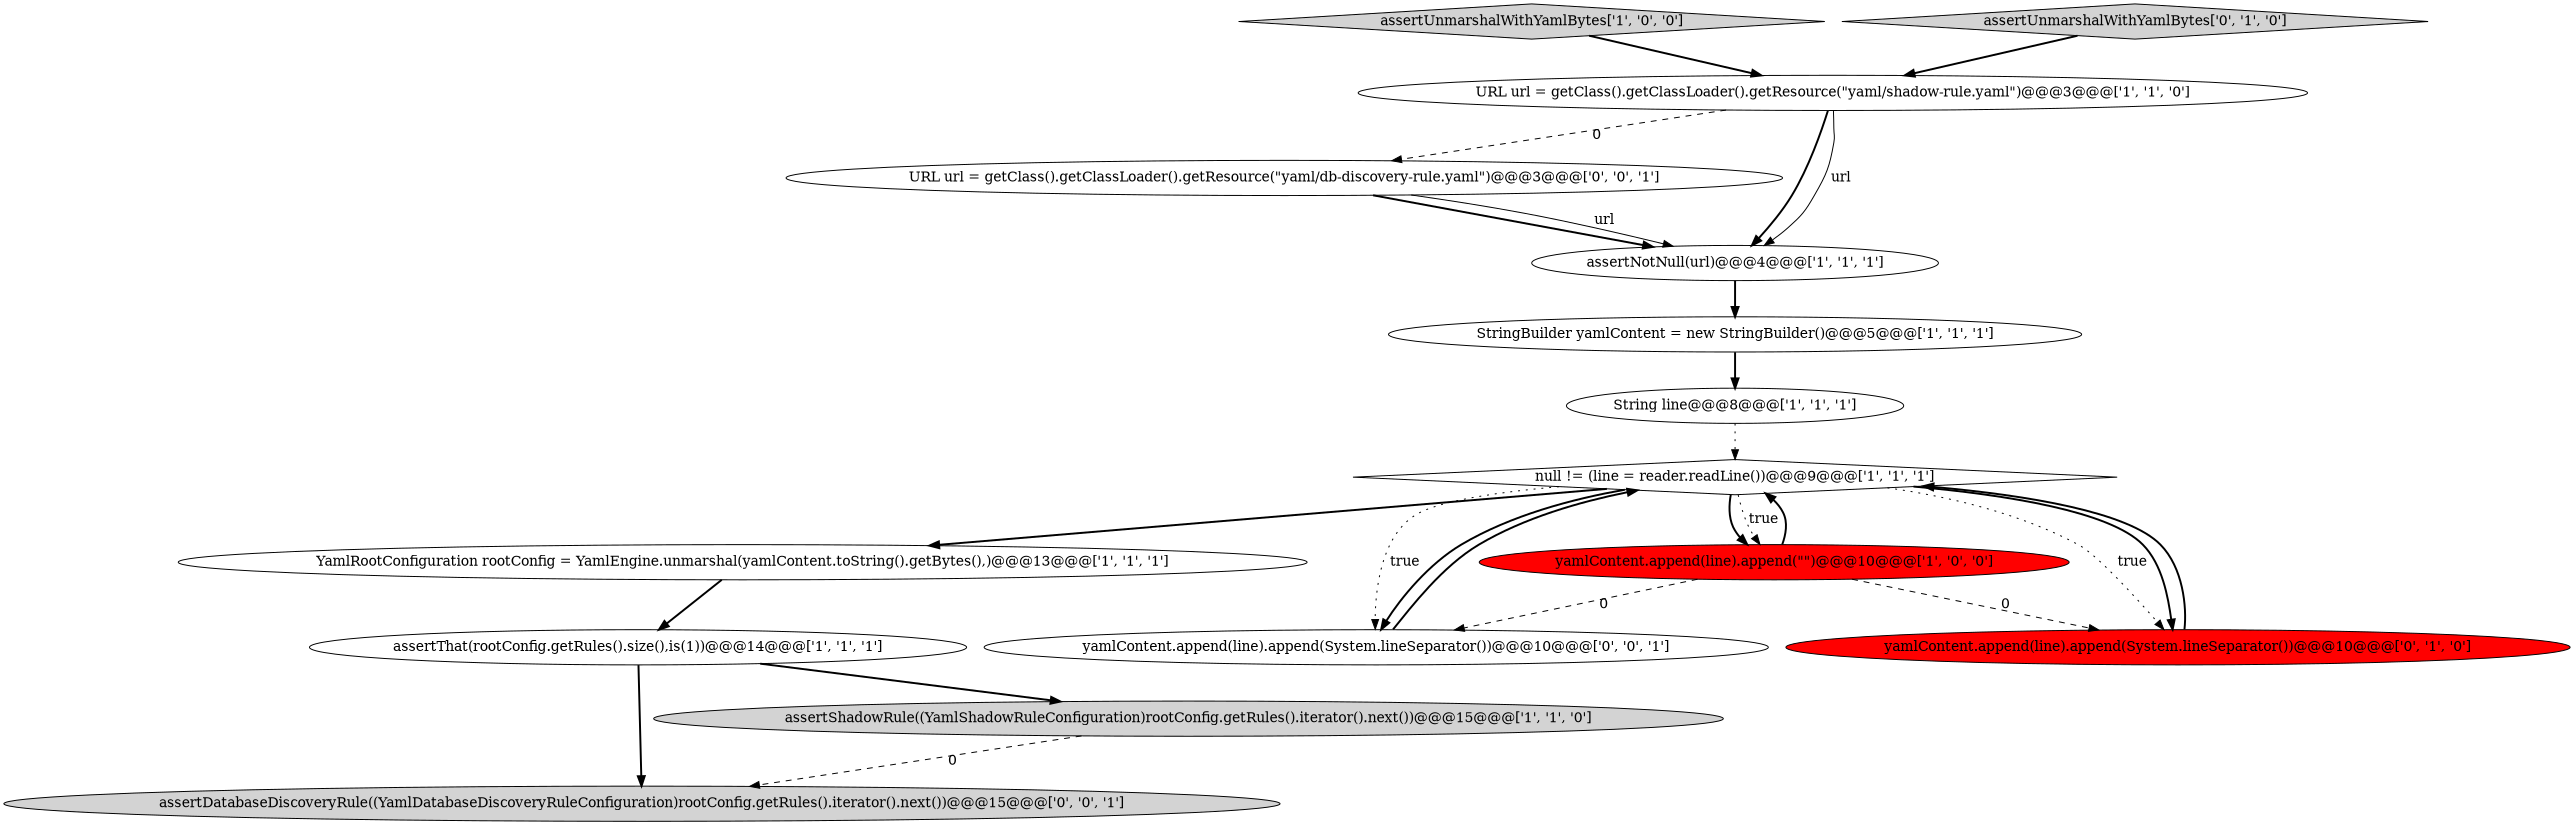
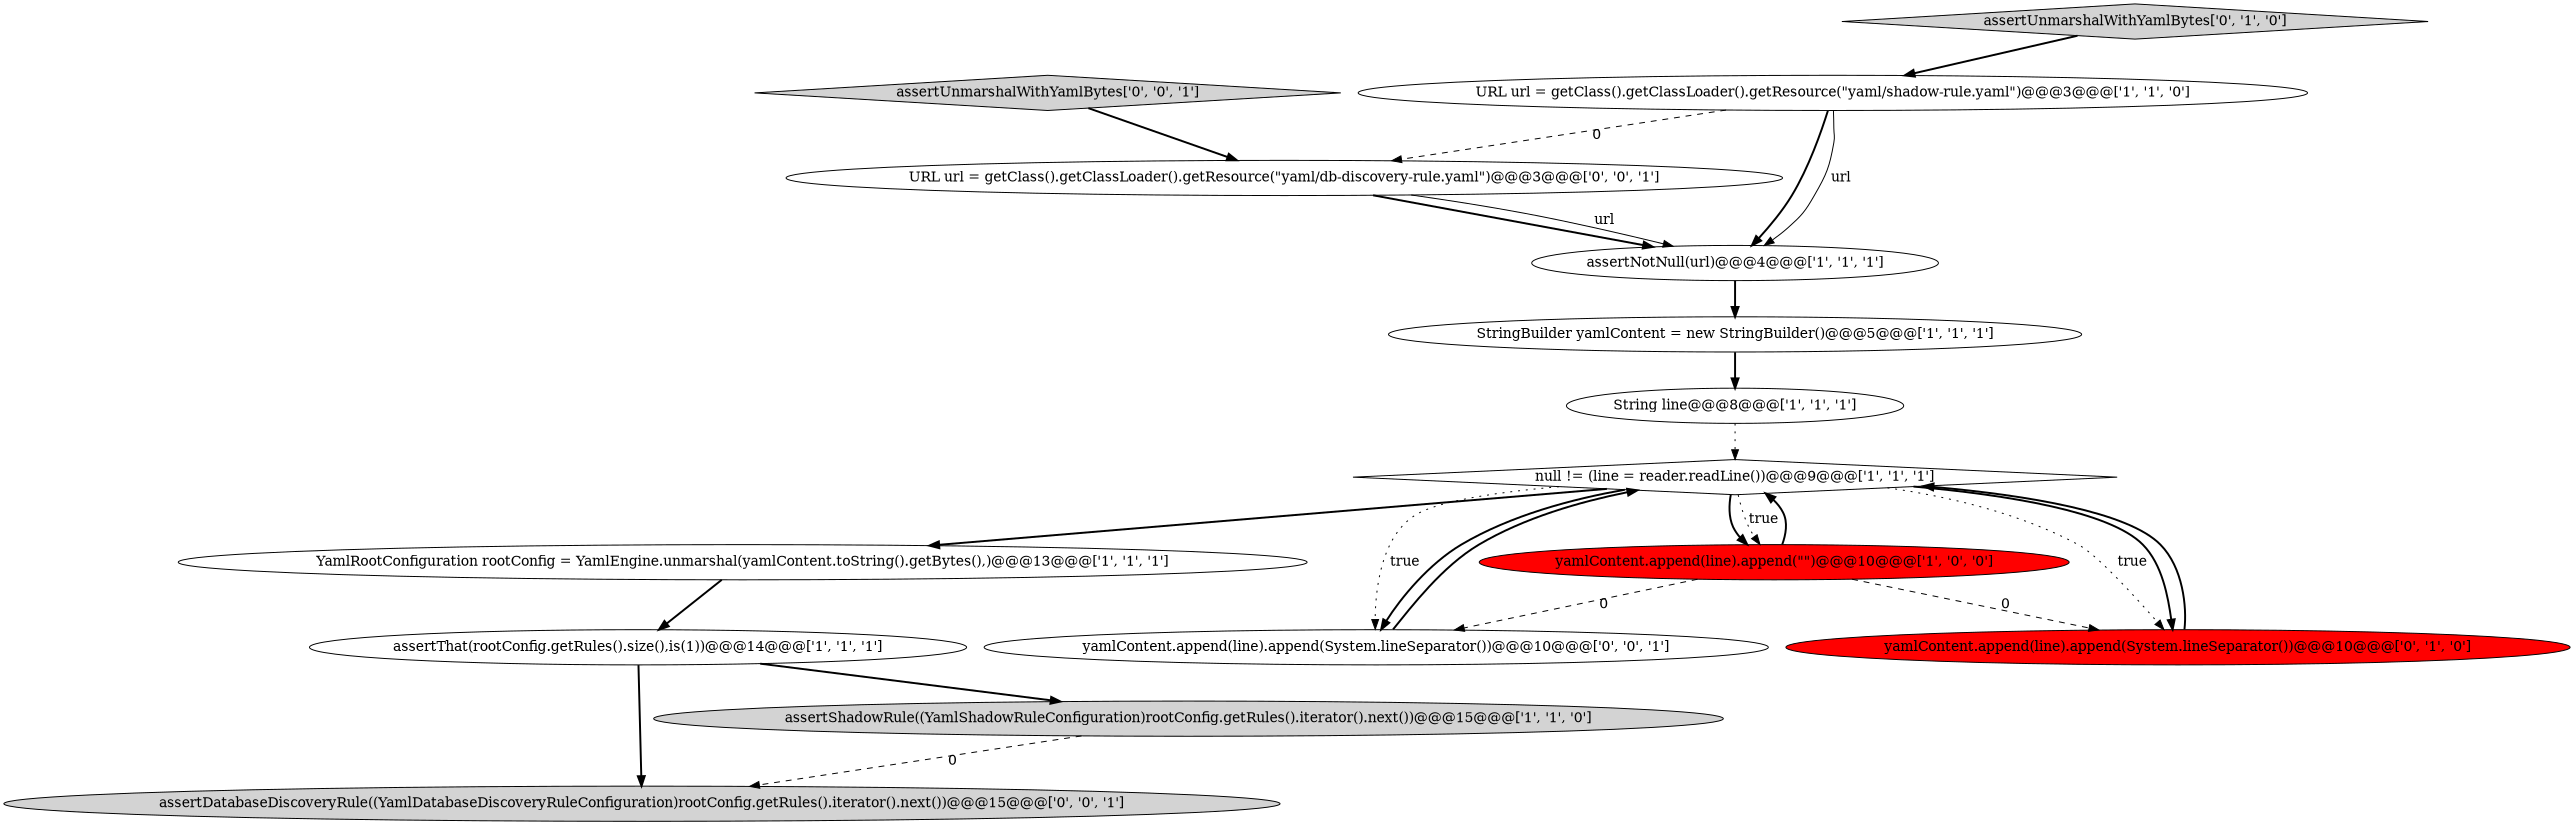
(1532, 22) -> none
none -> (1048, 93)
